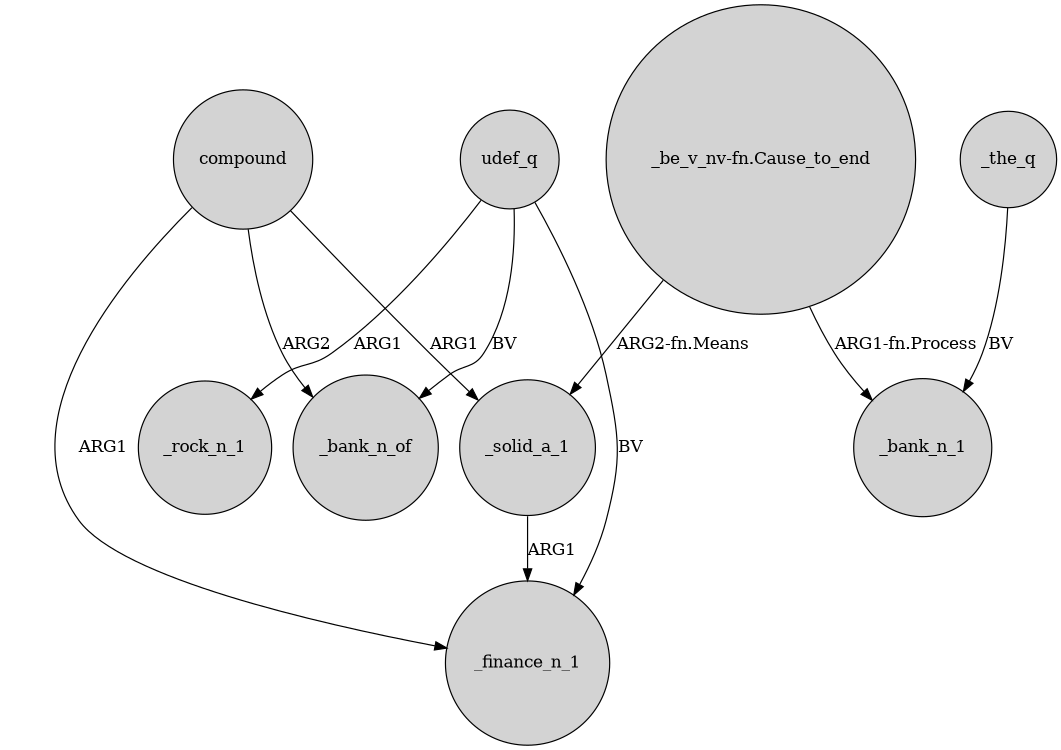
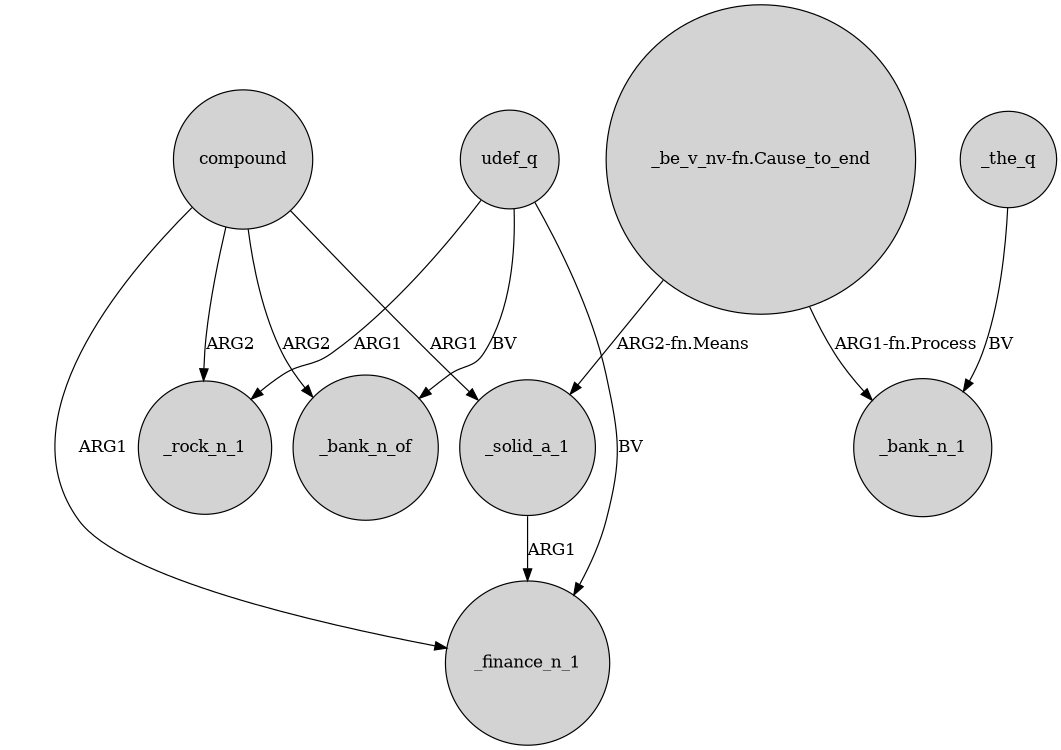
none -> (212, 297)
